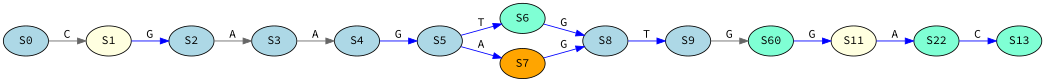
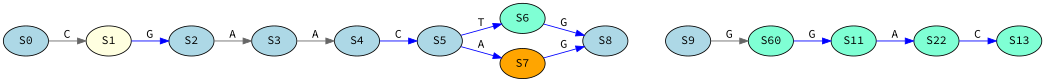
(398, 35) -> (398, 35)
(642, 41) -> none
(854, 41) -> (854, 41)
